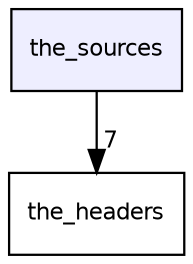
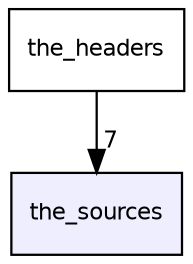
(97, 121) -> (97, 121)
